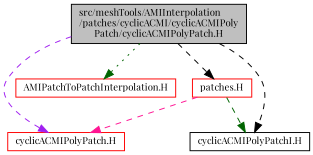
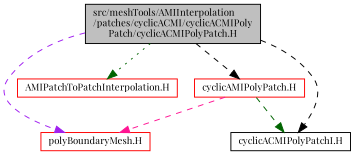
(222, 88) -> (250, 88)
(66, 142) -> (95, 142)
